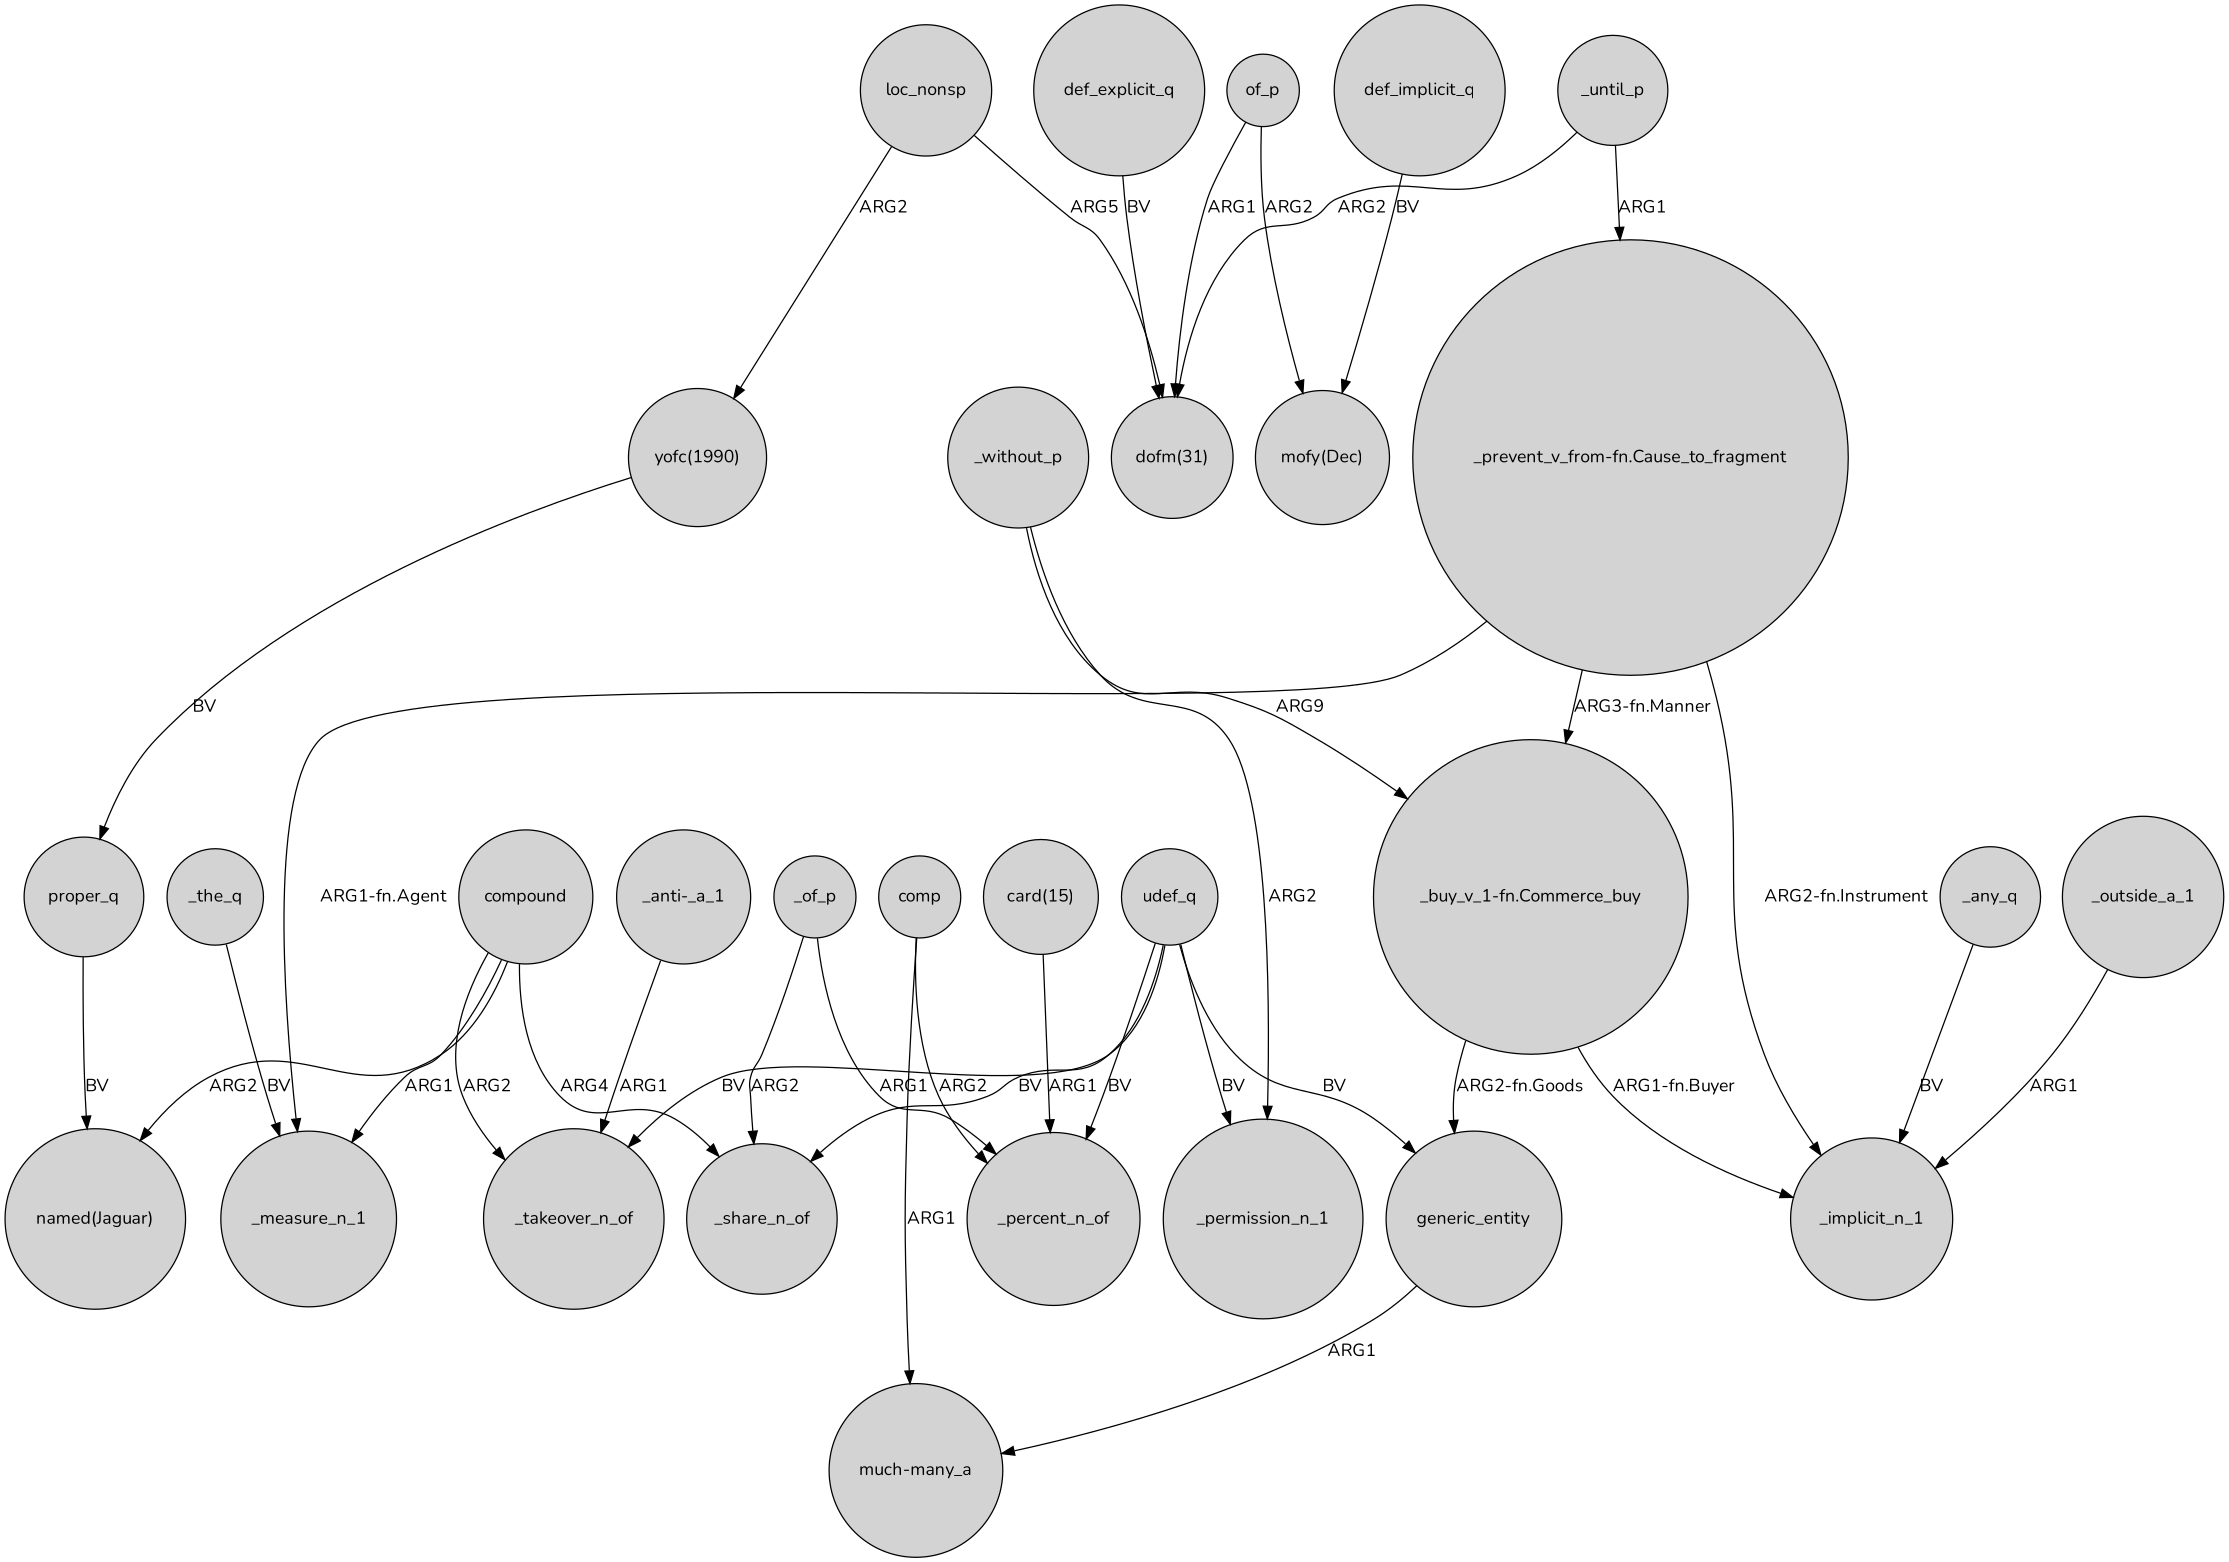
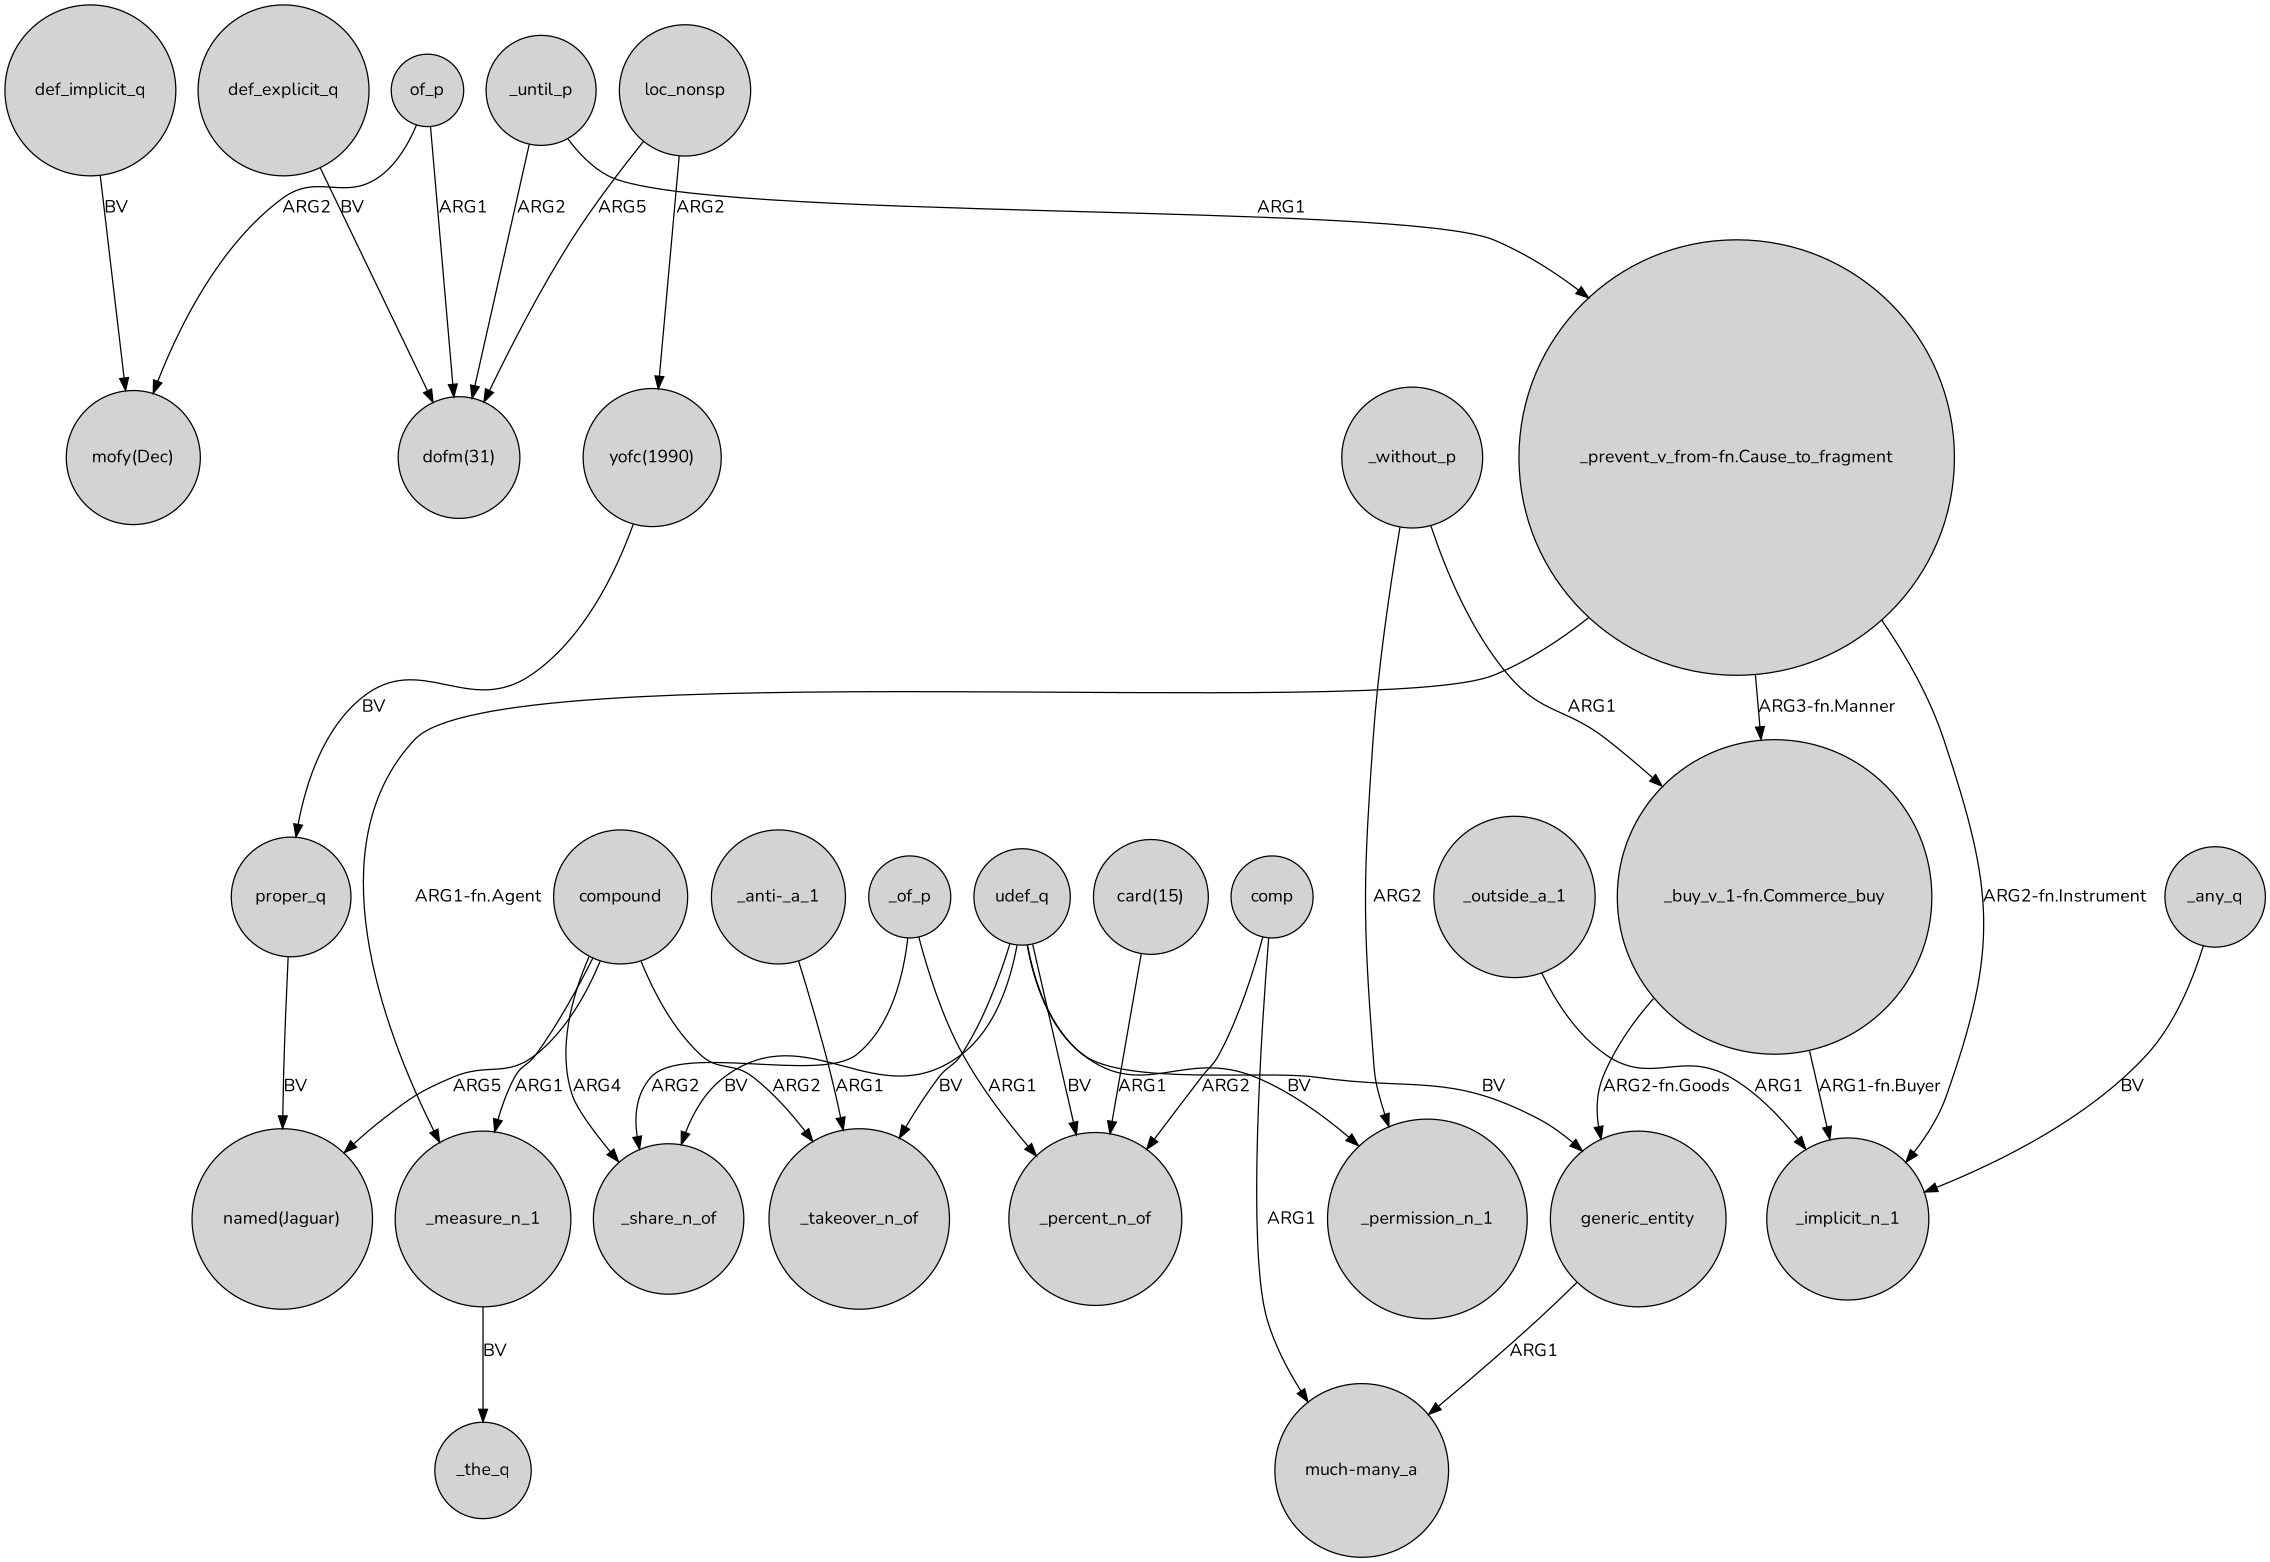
(1300, 707) -> (1592, 707)
(249, 1034) -> (483, 1358)
(234, 1087) -> (477, 1087)
